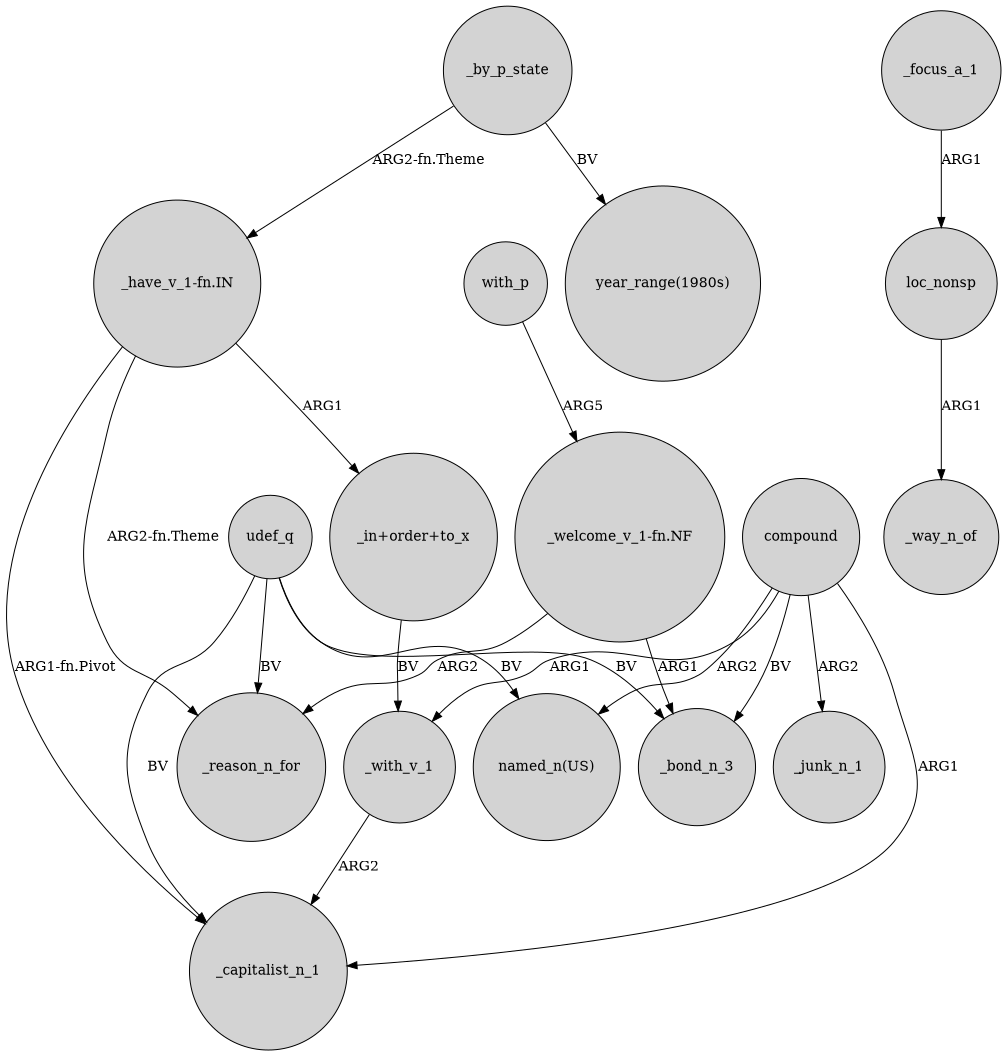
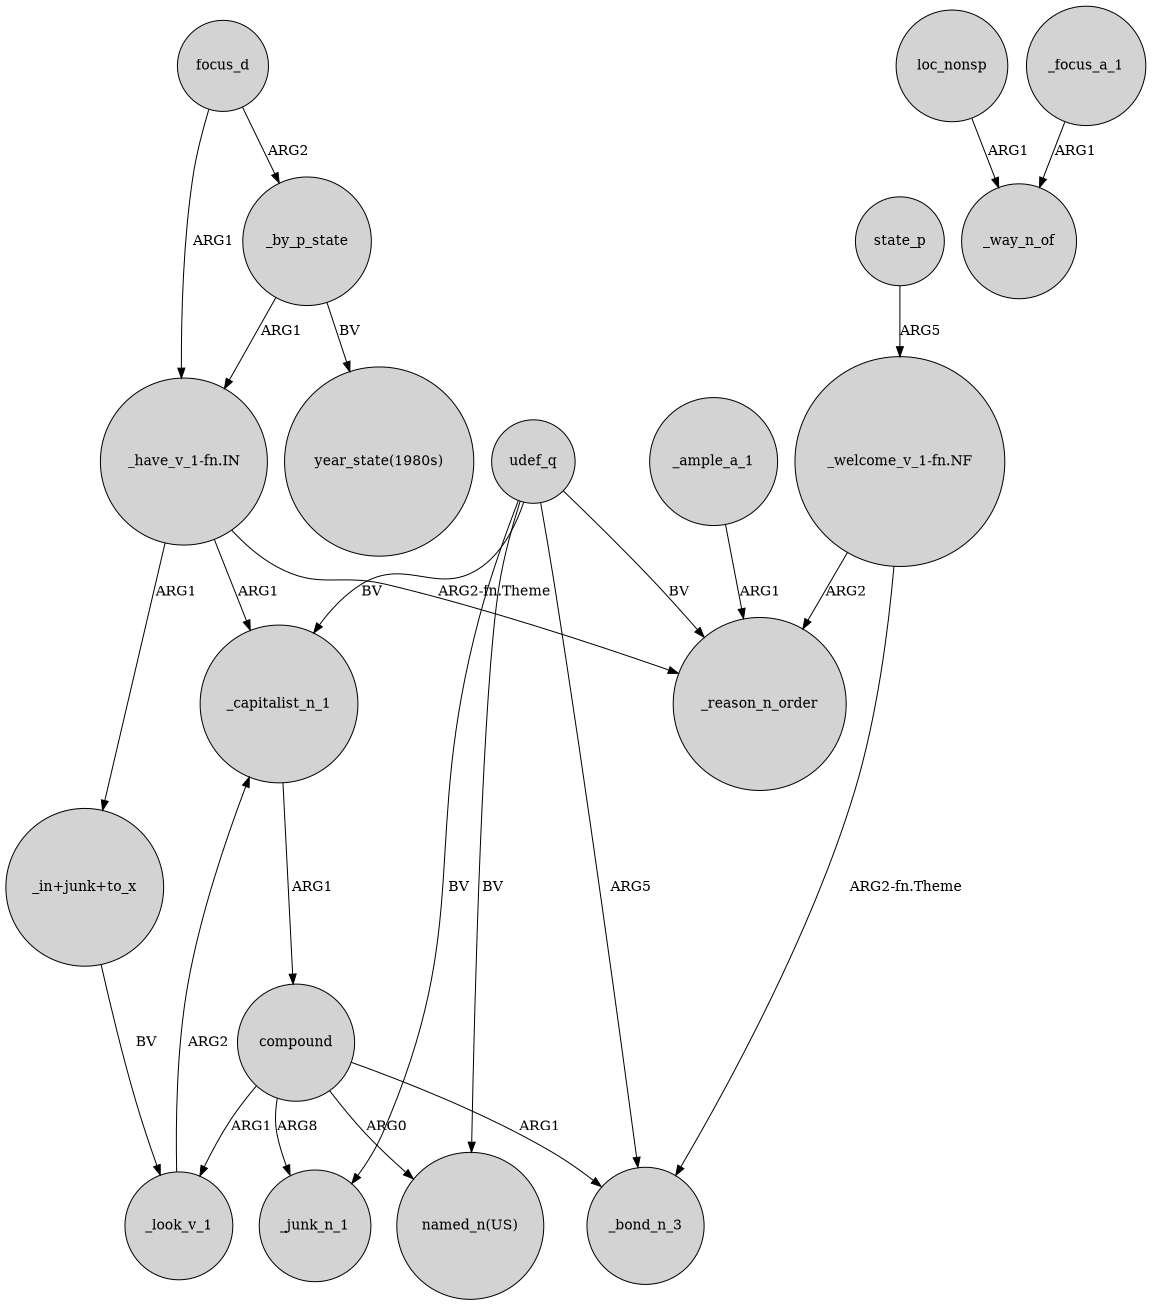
none -> (223, 66)
(429, 160) -> (282, 331)
(941, 174) -> (1054, 150)
(506, 284) -> (900, 241)
(663, 284) -> (379, 462)
none -> (714, 462)
(414, 537) -> (85, 887)
(66, 667) -> (258, 592)
(626, 667) -> (631, 887)
(678, 667) -> (906, 887)
(738, 667) -> (387, 1127)
(781, 667) -> (540, 1127)
(839, 667) -> (298, 1127)
(251, 767) -> (760, 704)
(400, 767) -> (179, 1226)
none -> (446, 841)
(772, 903) -> (288, 878)
